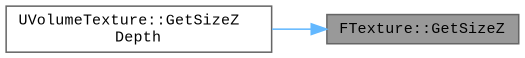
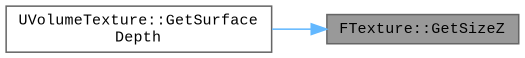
(139, 29) -> (139, 29)
